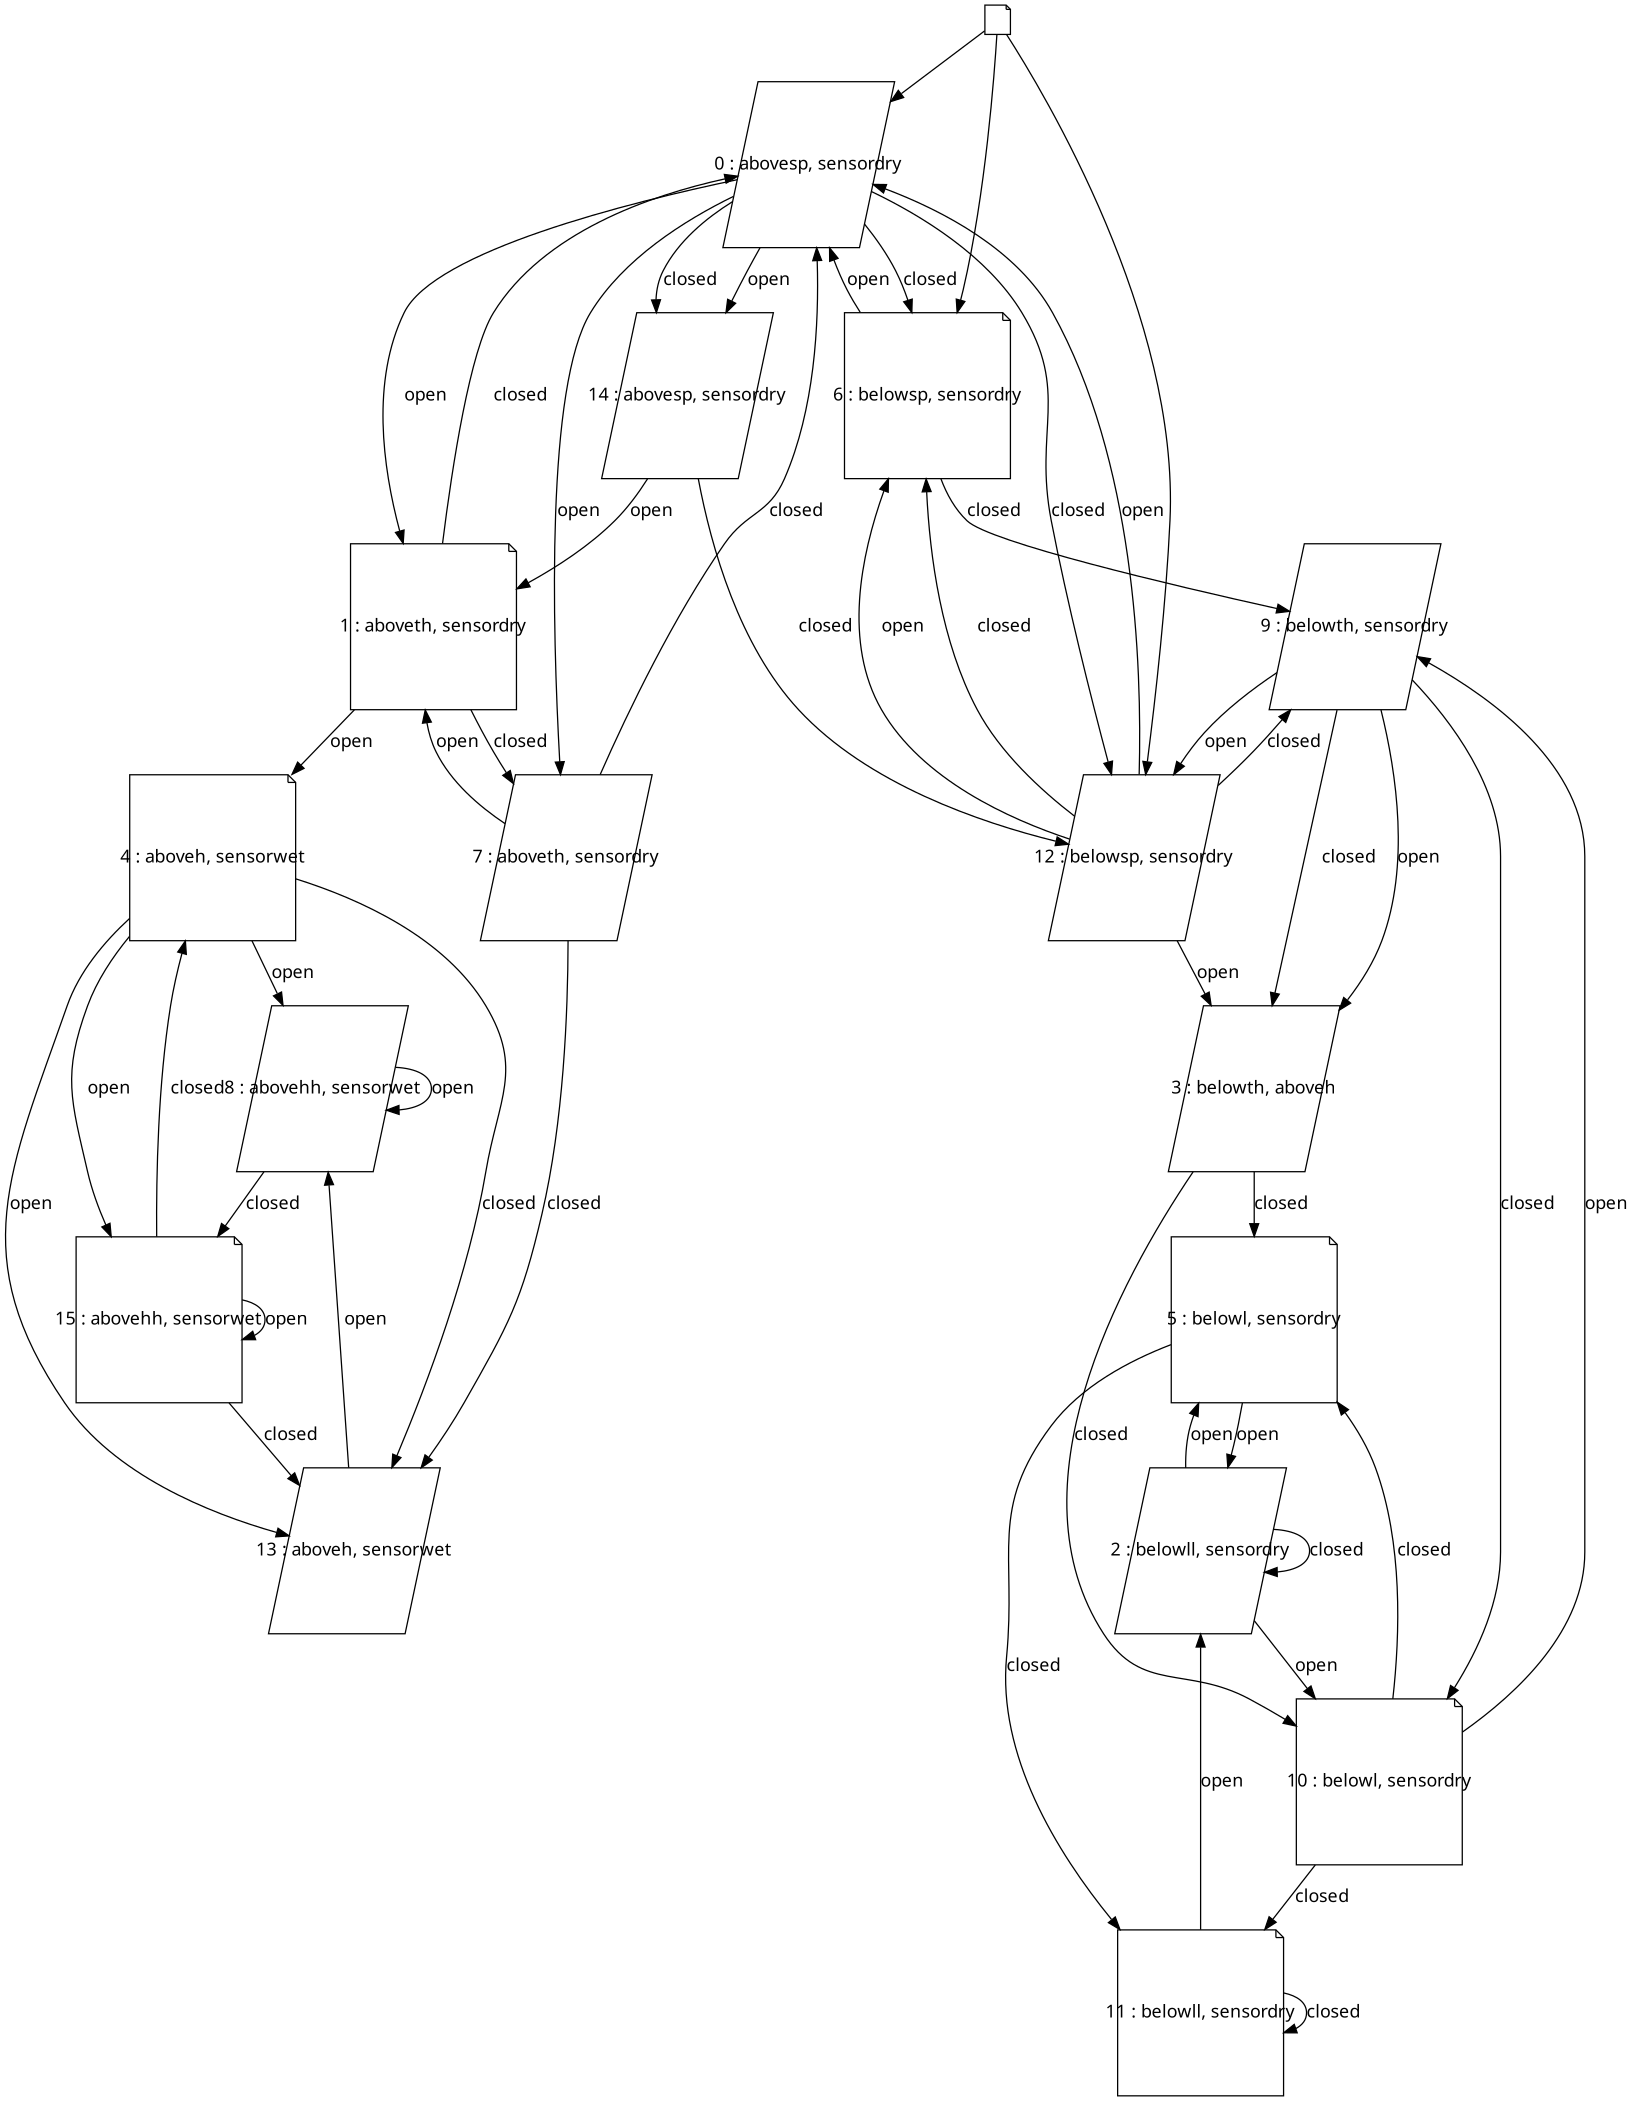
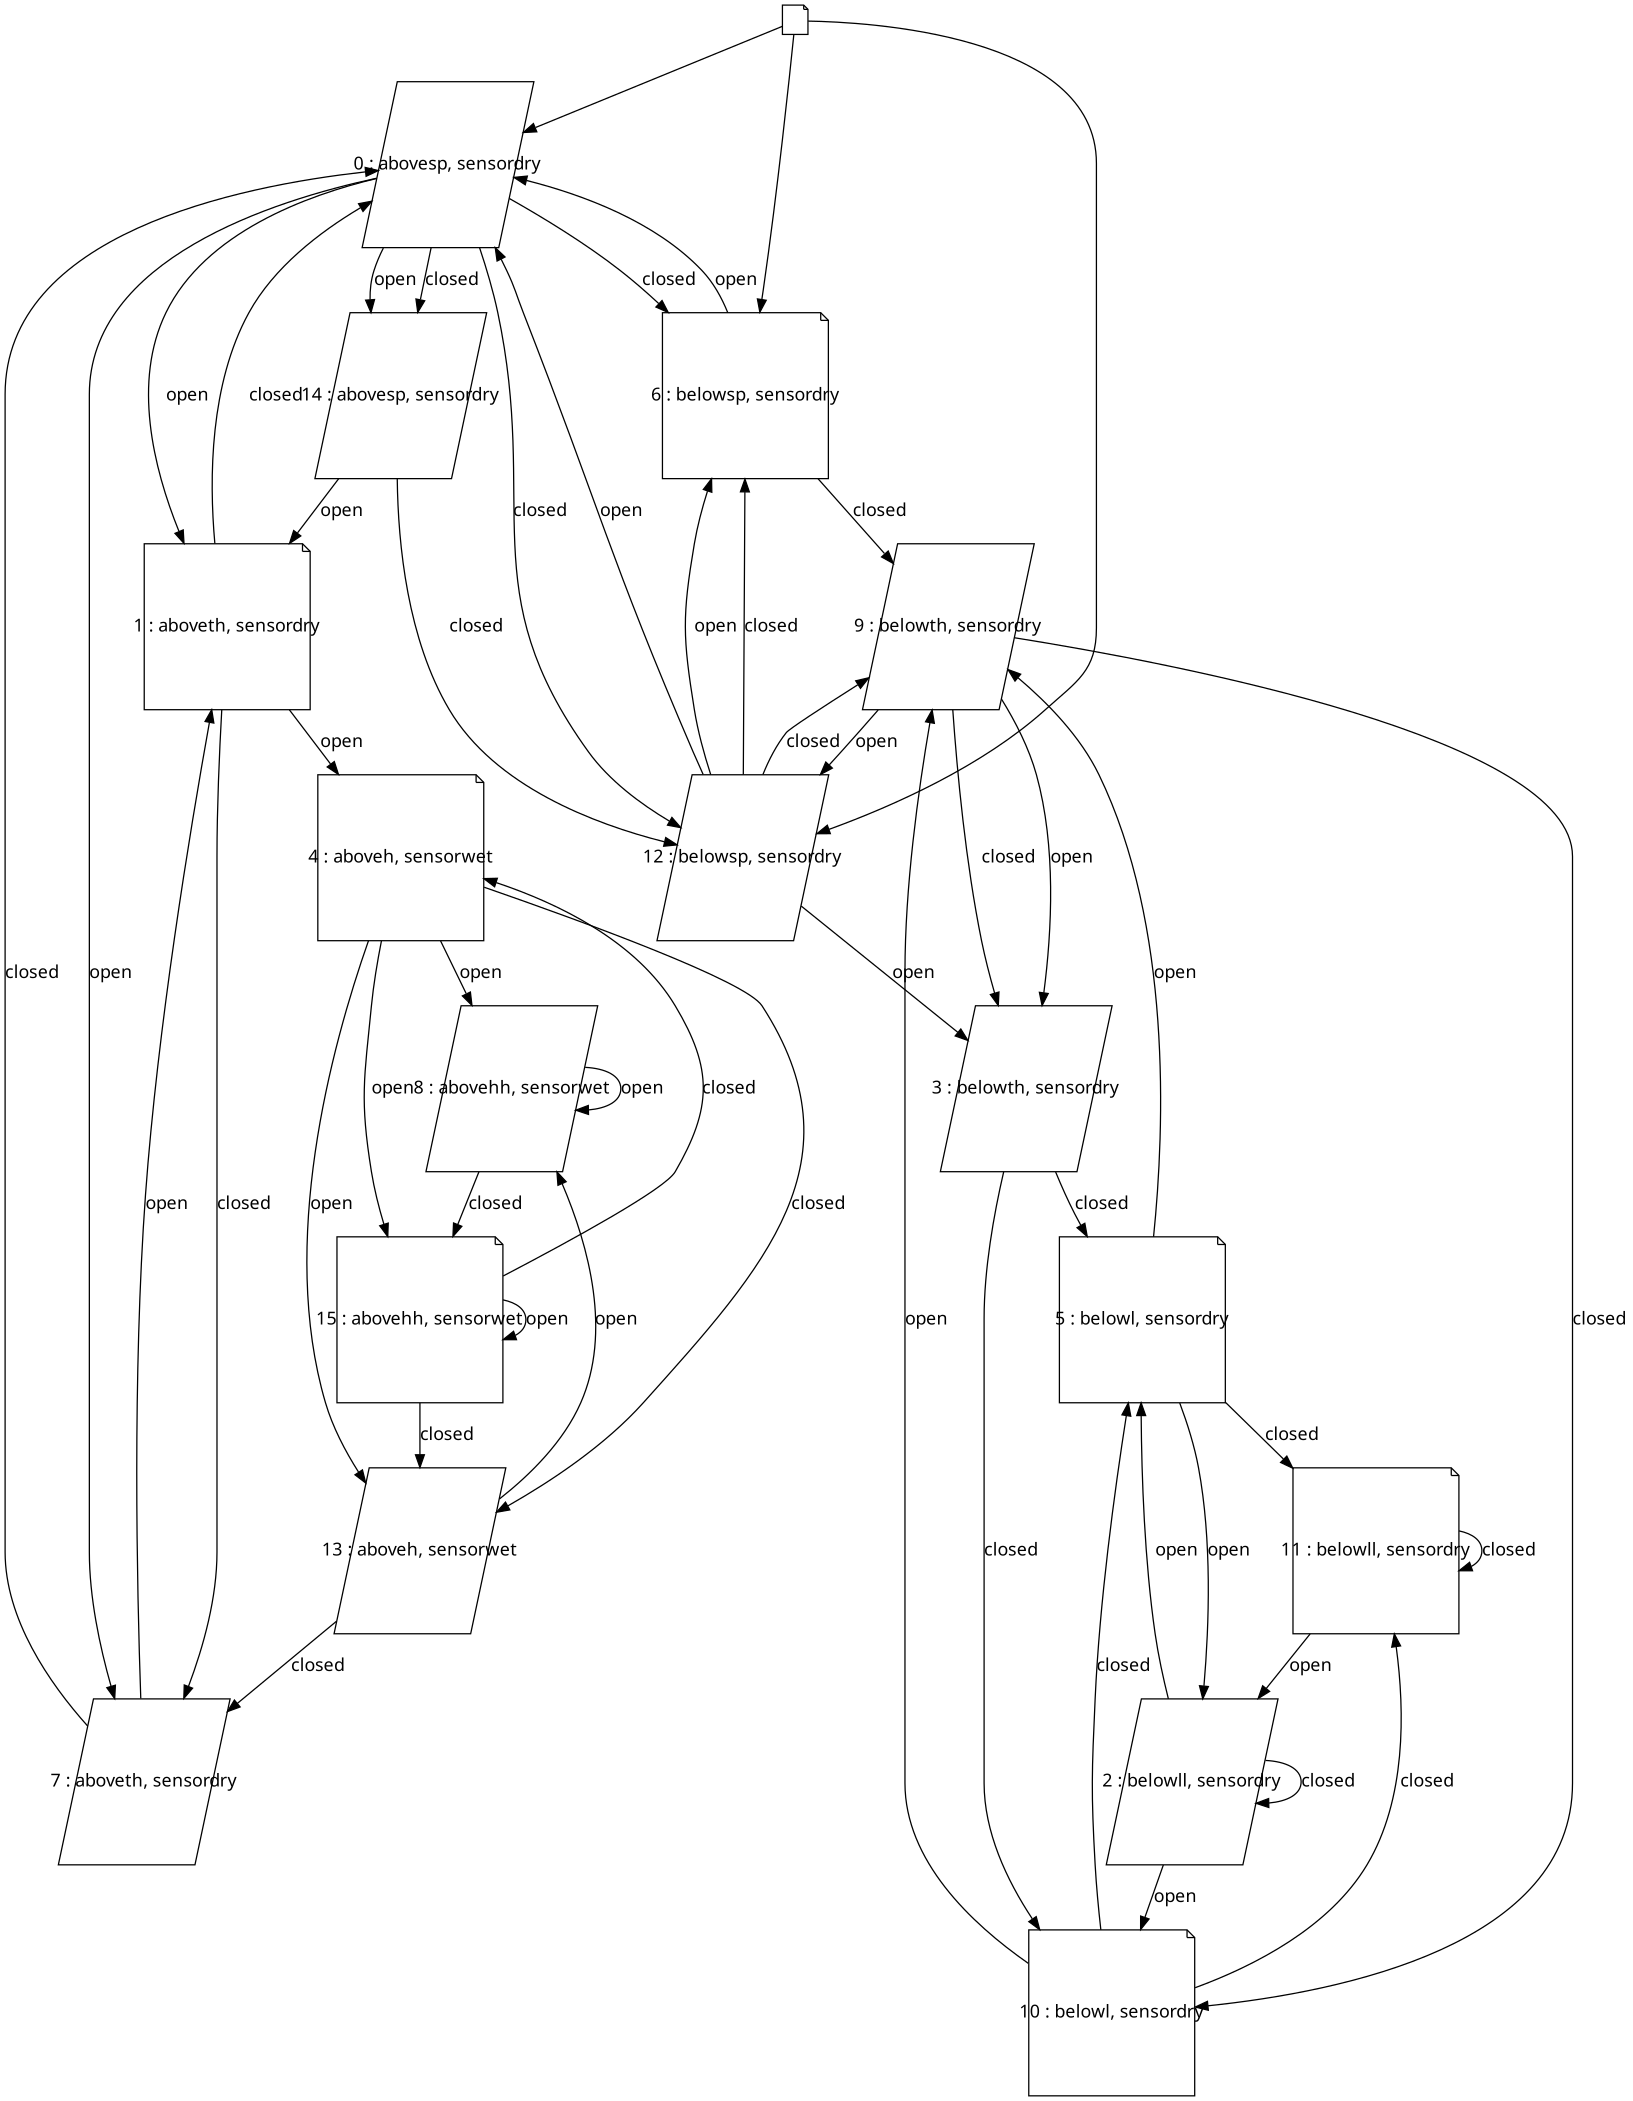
none -> (1148, 939)
(1254, 1089) -> (1026, 1089)
(542, 1212) -> (287, 1662)
